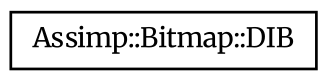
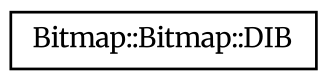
(164, 41) -> (164, 41)
